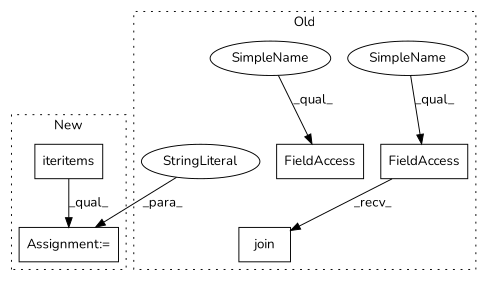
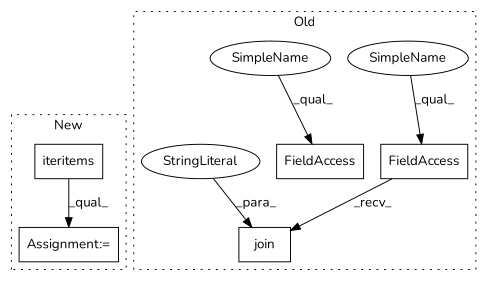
(140, 200) -> (229, 199)
